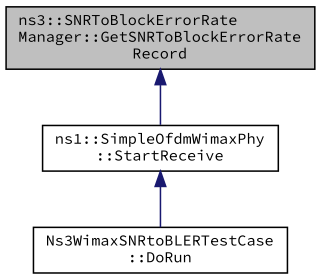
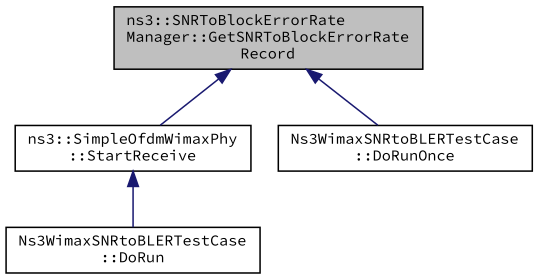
(160, 148) -> (133, 148)
none -> (405, 148)
